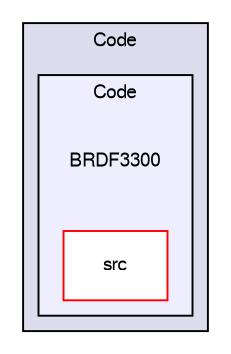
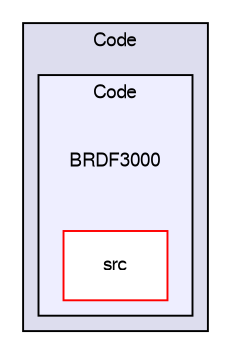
(115, 162) -> (115, 162)
